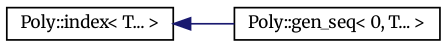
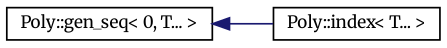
(213, 24) -> (251, 24)
